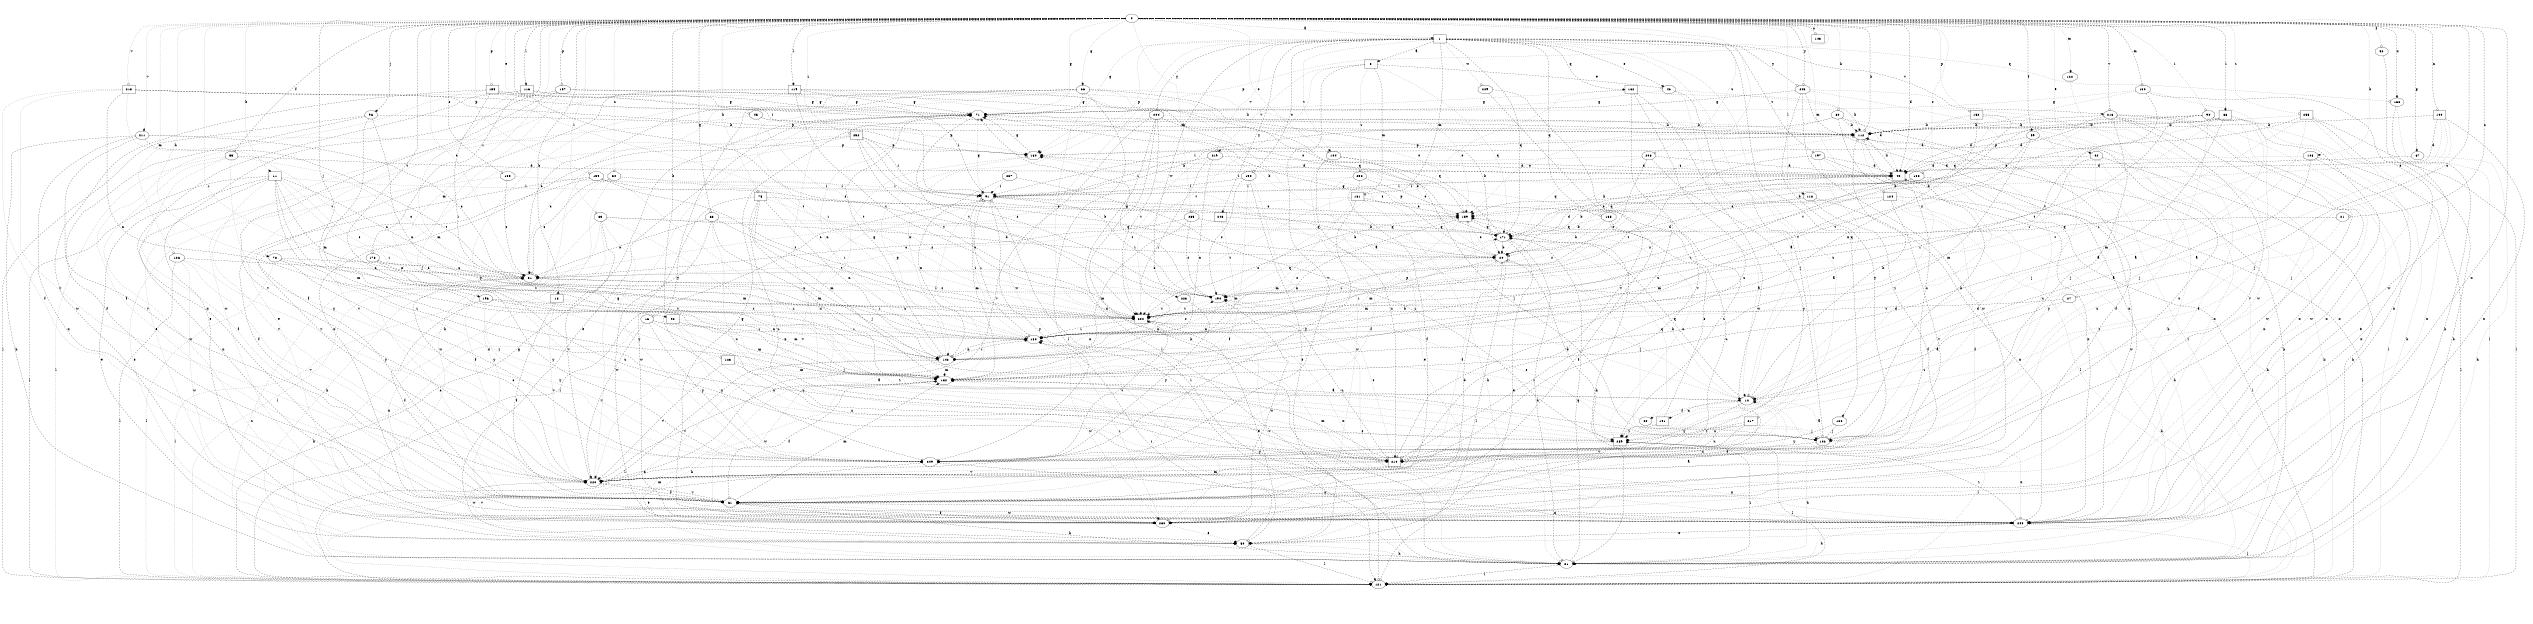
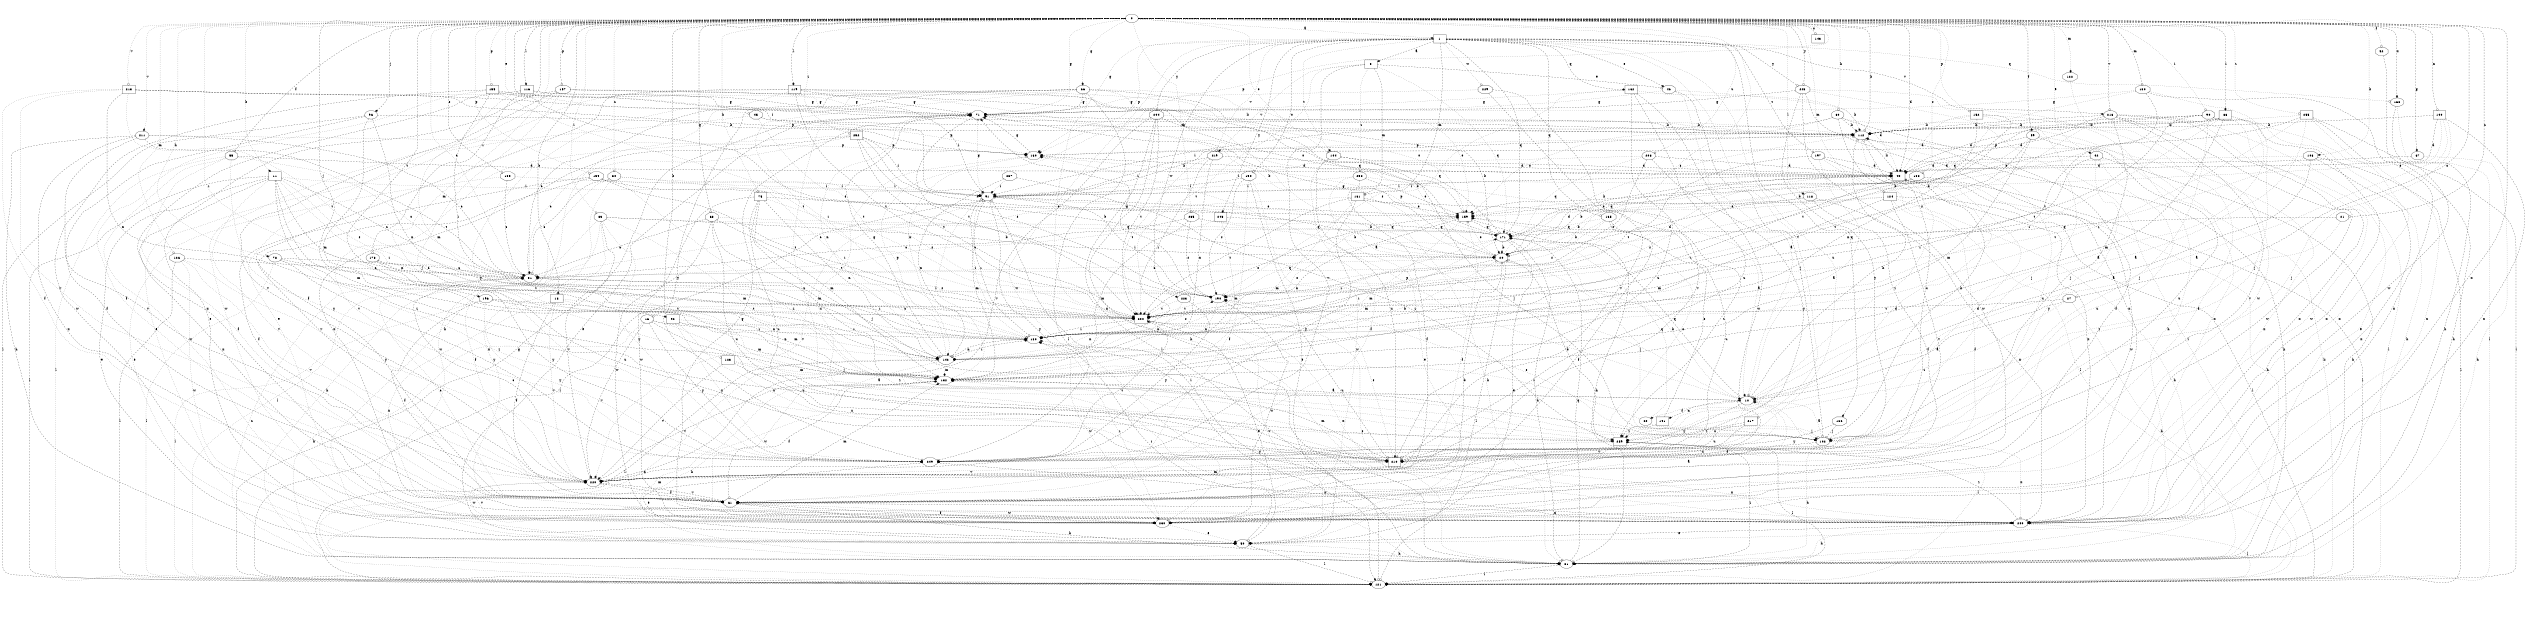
(691, 207) -> (1231, 95)
(1248, 244) -> (1248, 244)
(952, 407) -> (952, 407)
